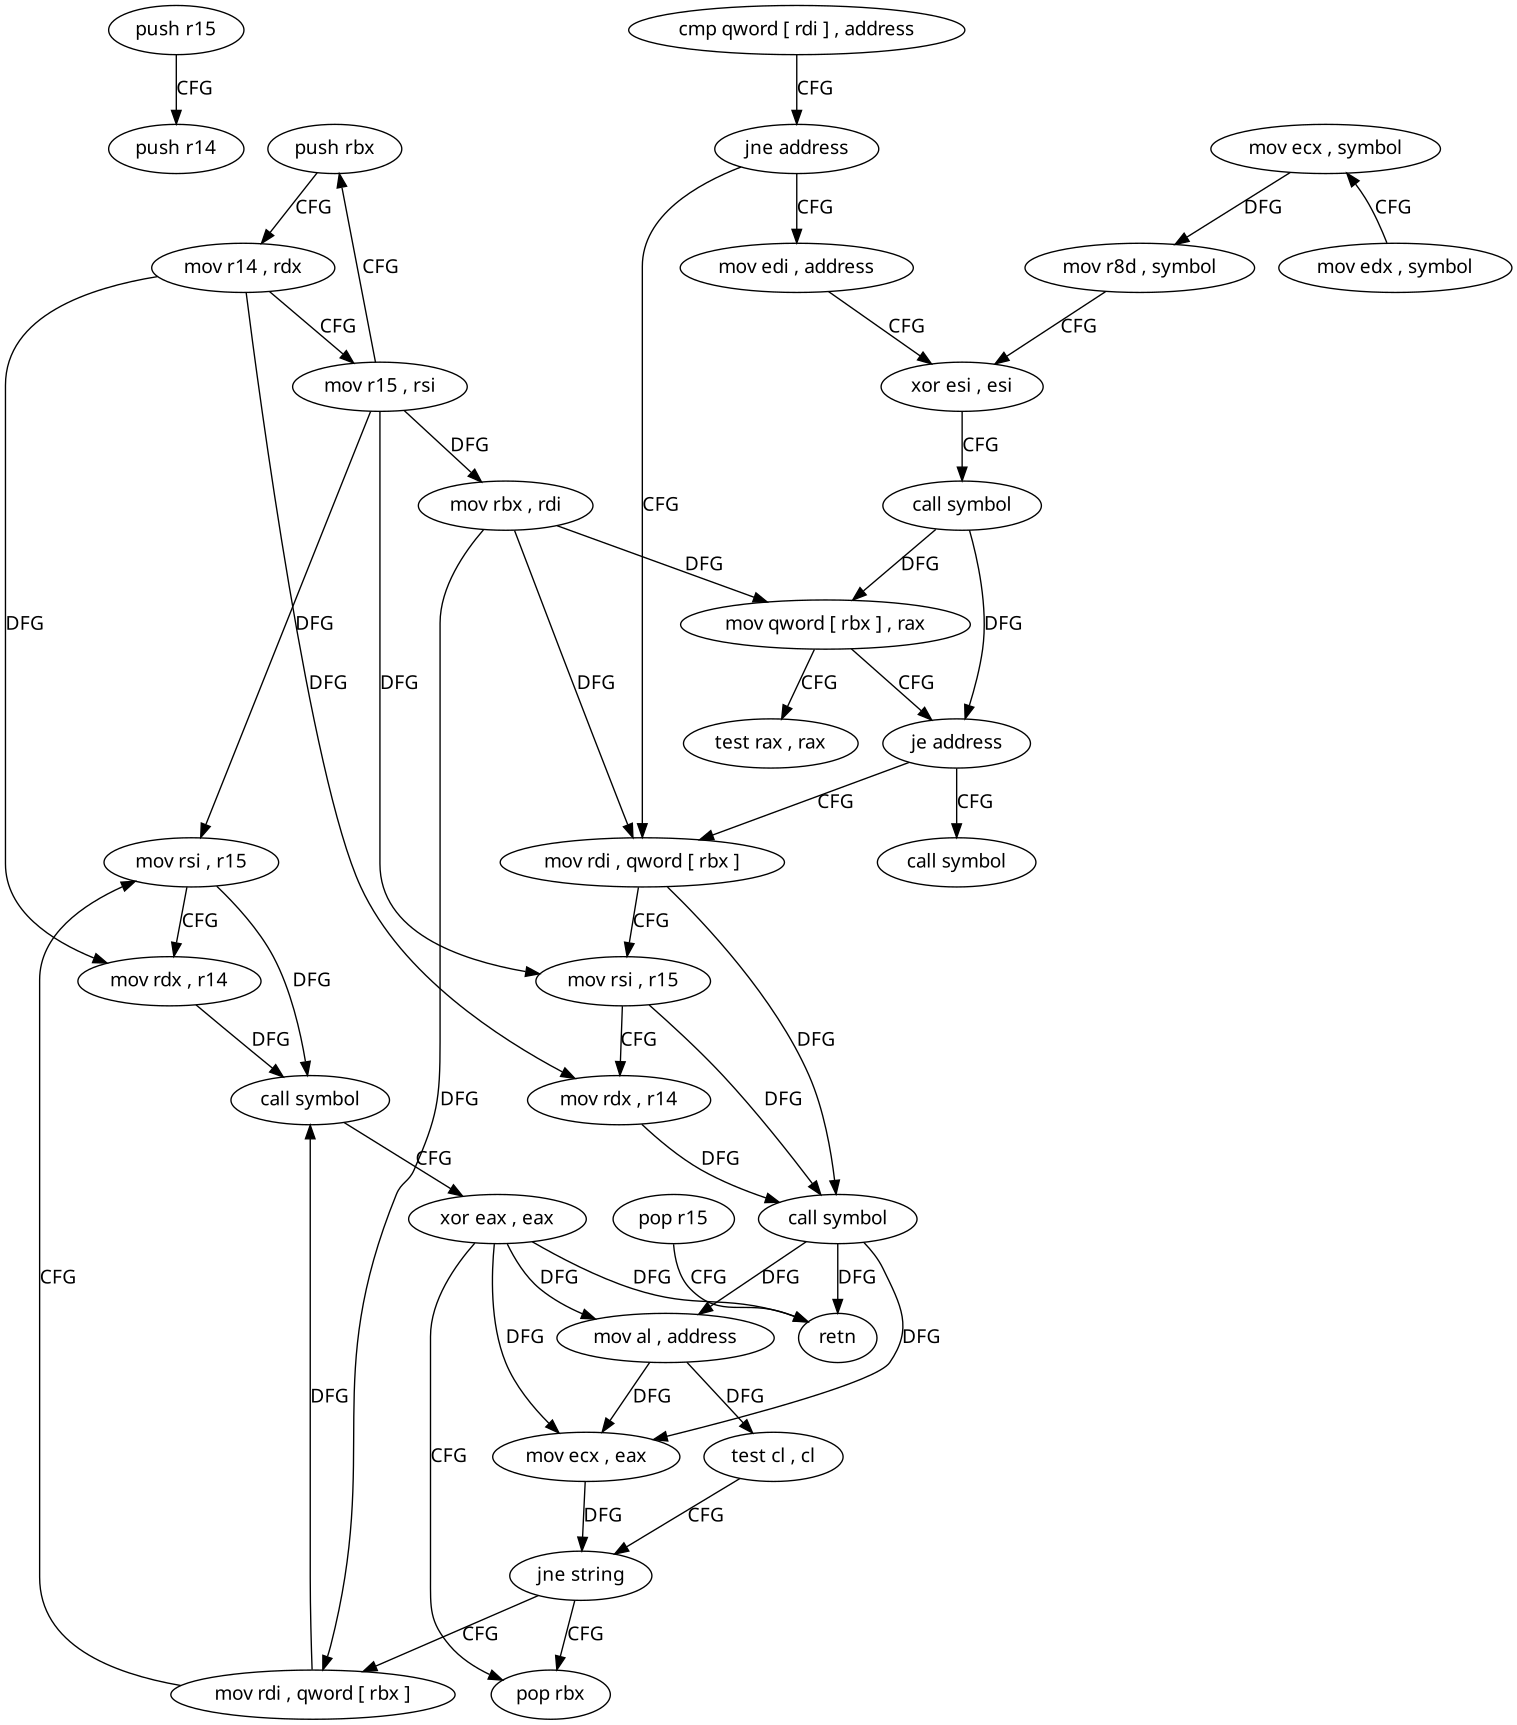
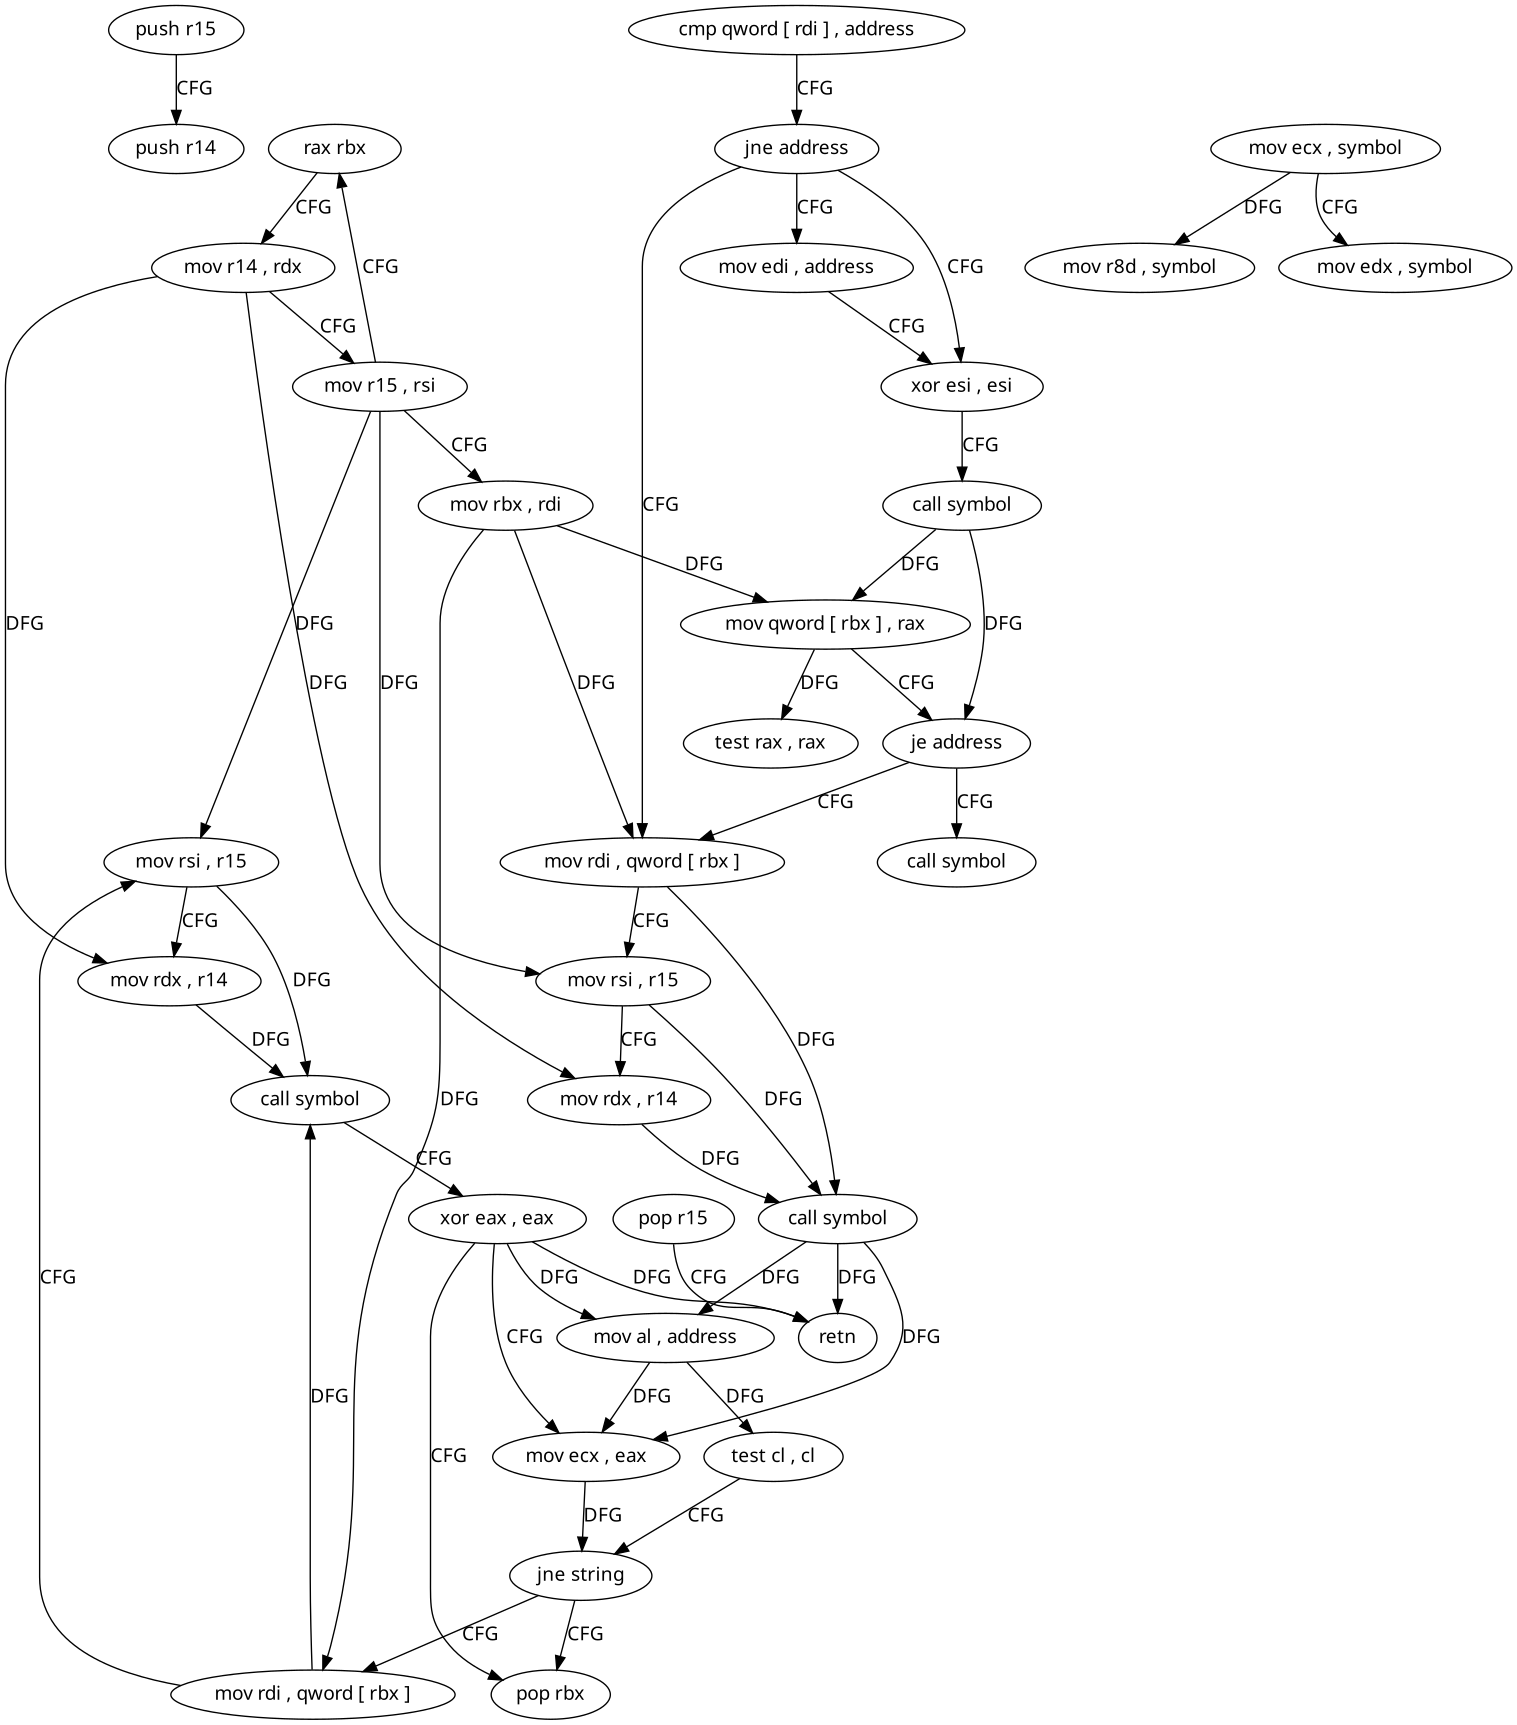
(335, 149) -> (335, 149)
(1373, 212) -> (1318, 208)
(1056, 324) -> (924, 242)
(470, 446) -> (470, 446)
(820, 684) -> (820, 684)
(525, 1338) -> (525, 1338)
